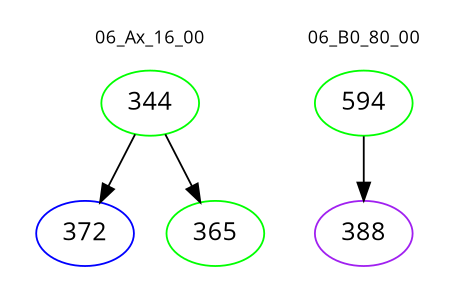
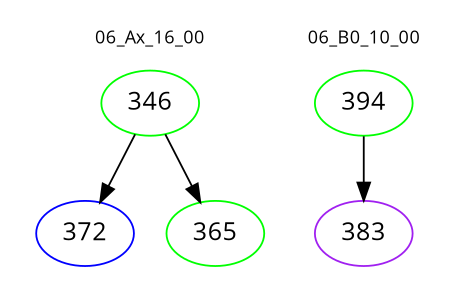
(365, 39) -> (365, 39)
(150, 103) -> (150, 103)
(364, 103) -> (364, 103)
(364, 233) -> (364, 233)
